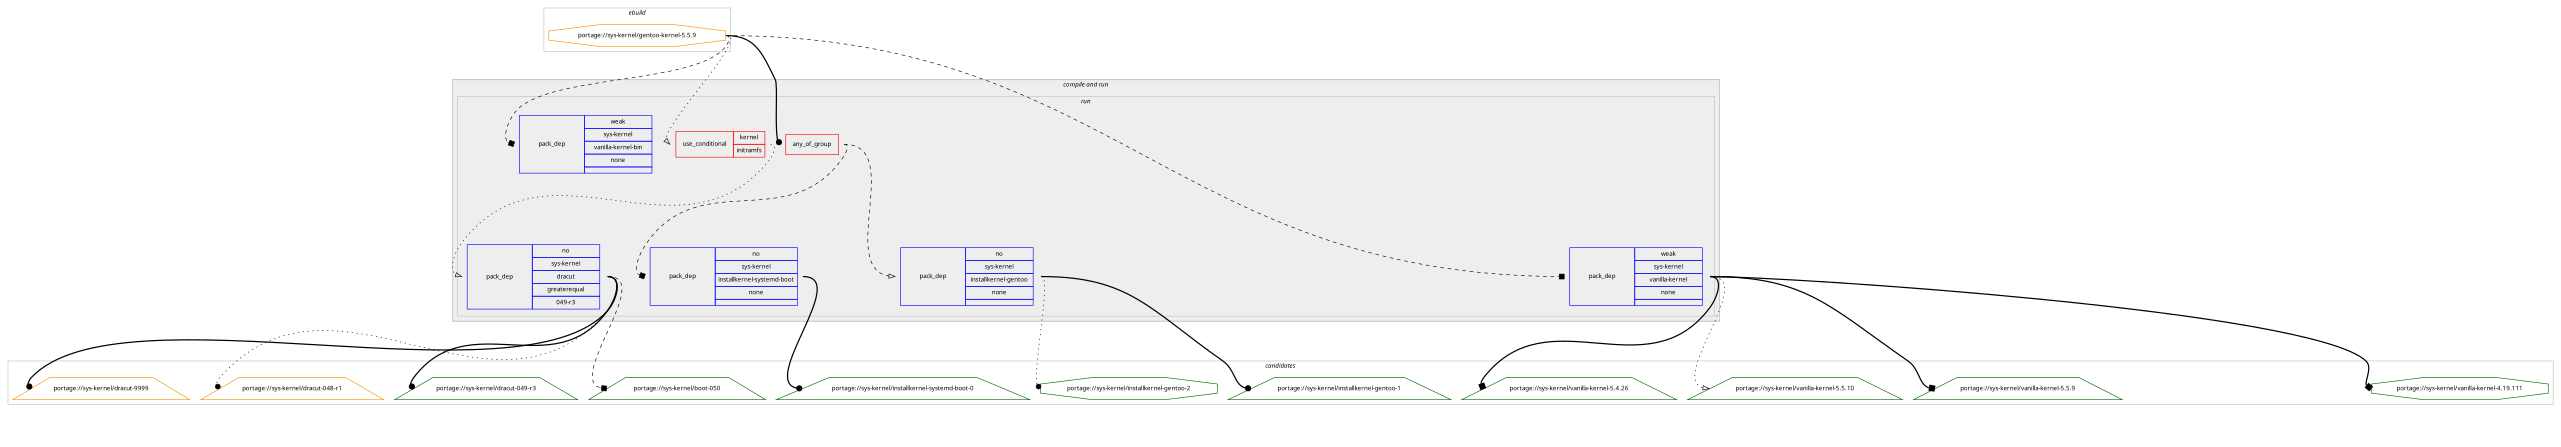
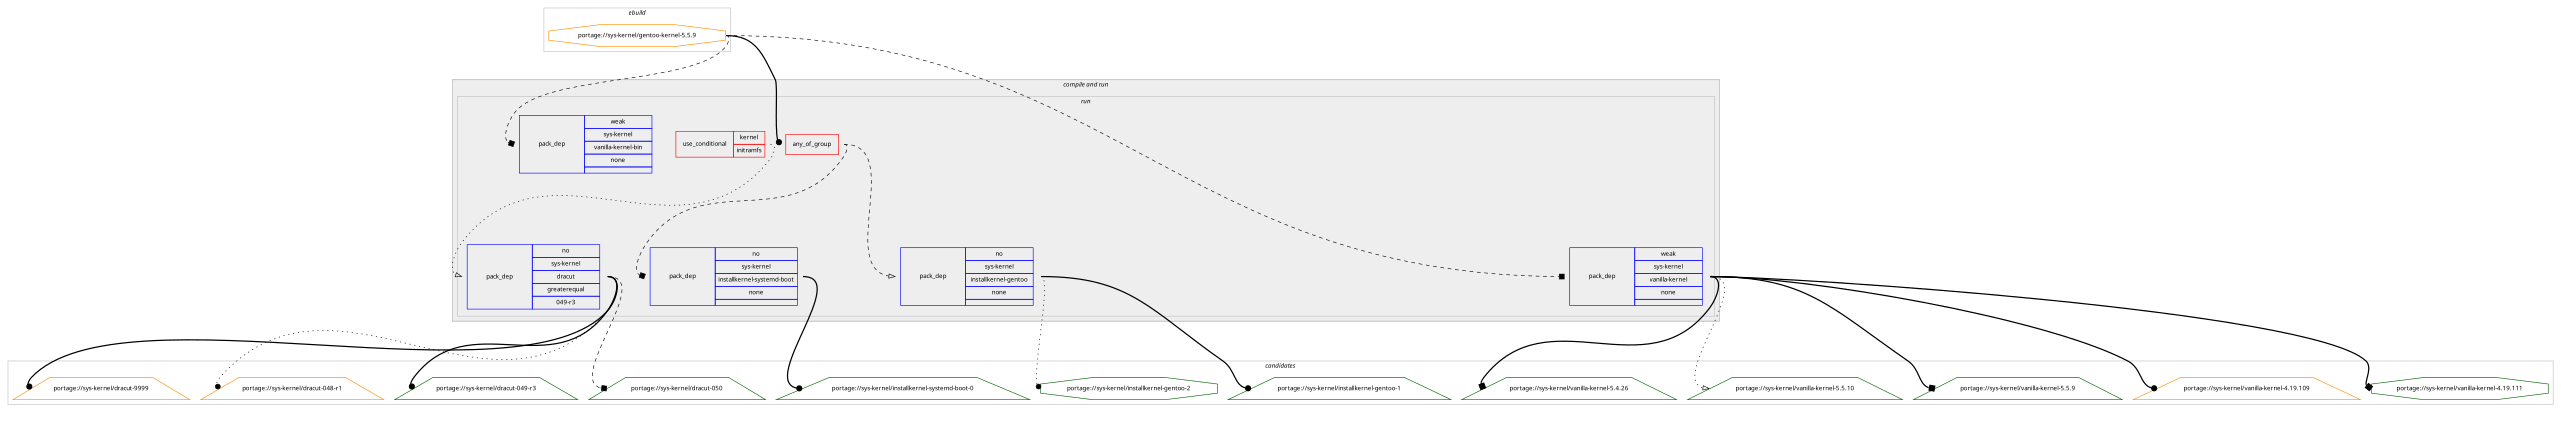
(700, 87) -> none
(677, 389) -> (677, 389)
none -> (2247, 389)
